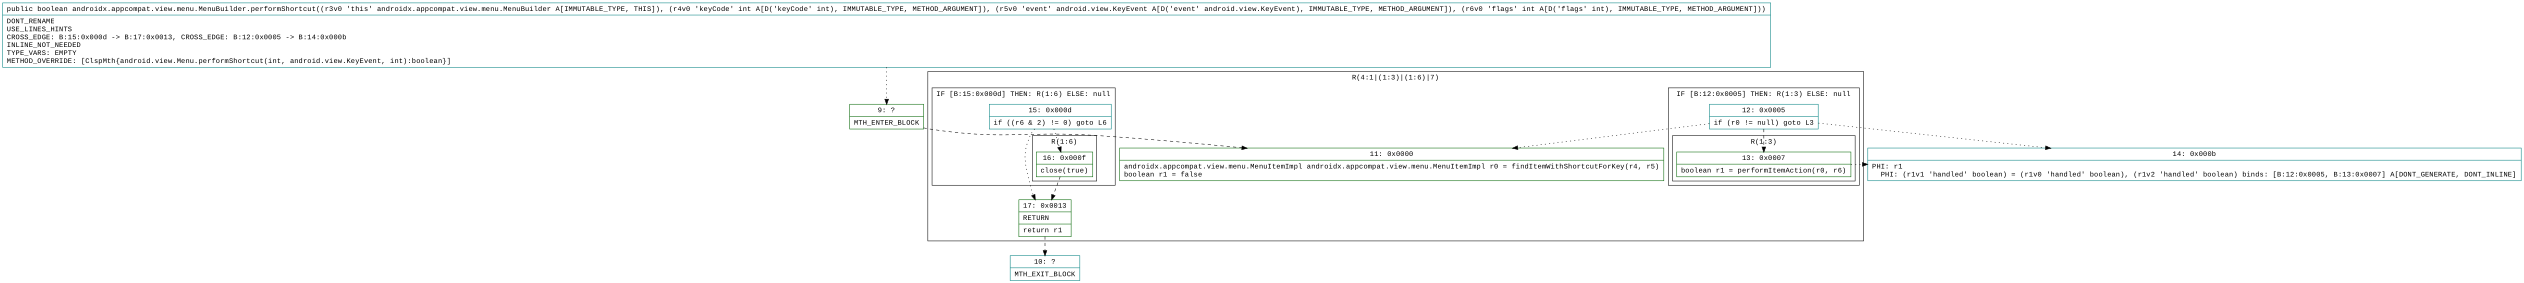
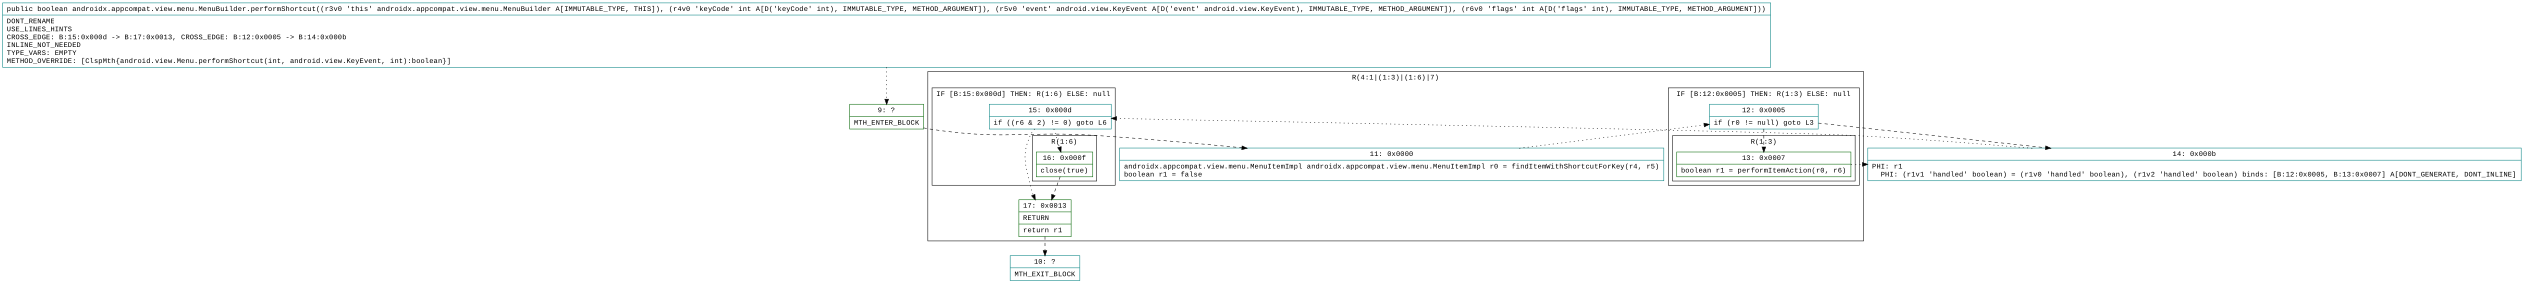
none -> (1575, 128)
(1932, 135) -> (1932, 135)
(1614, 136) -> (1612, 137)
(1392, 164) -> (1392, 164)
